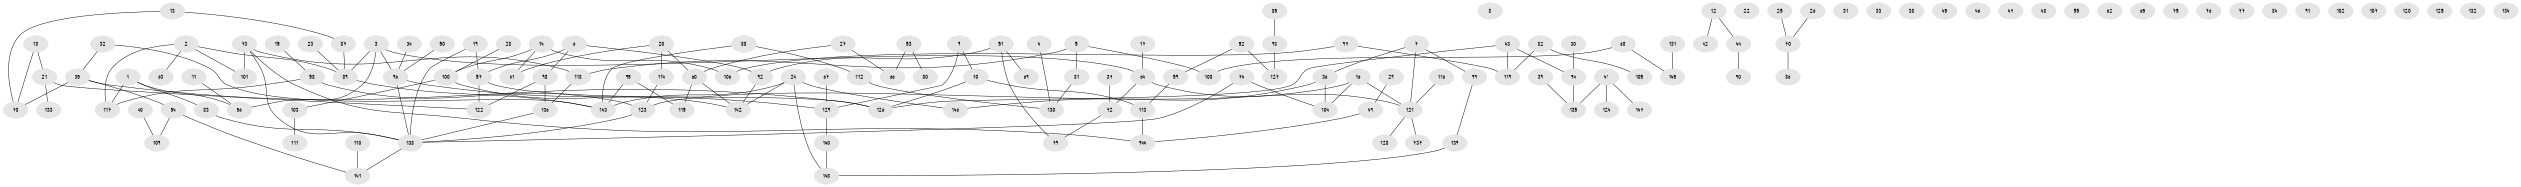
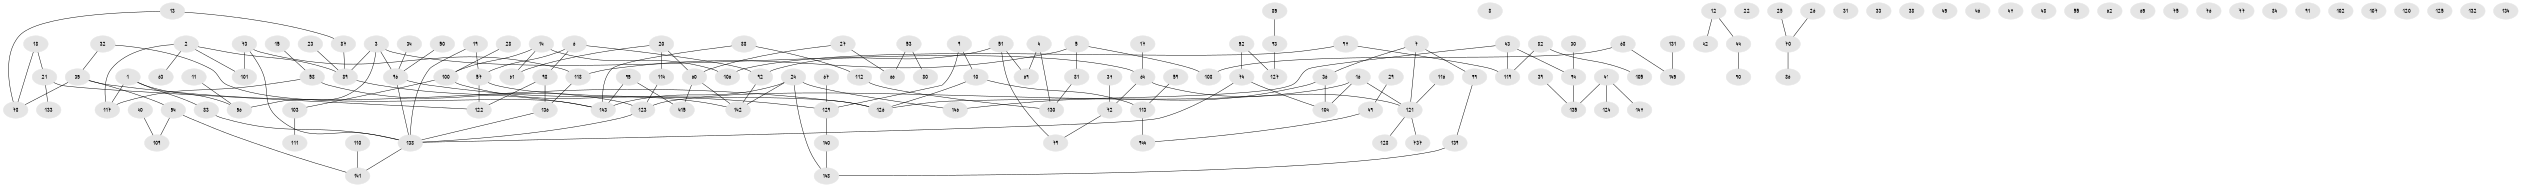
(1209, 60) -> (1242, 61)
none -> (1033, 61)
(682, 110) -> (682, 110)
(682, 132) -> none
